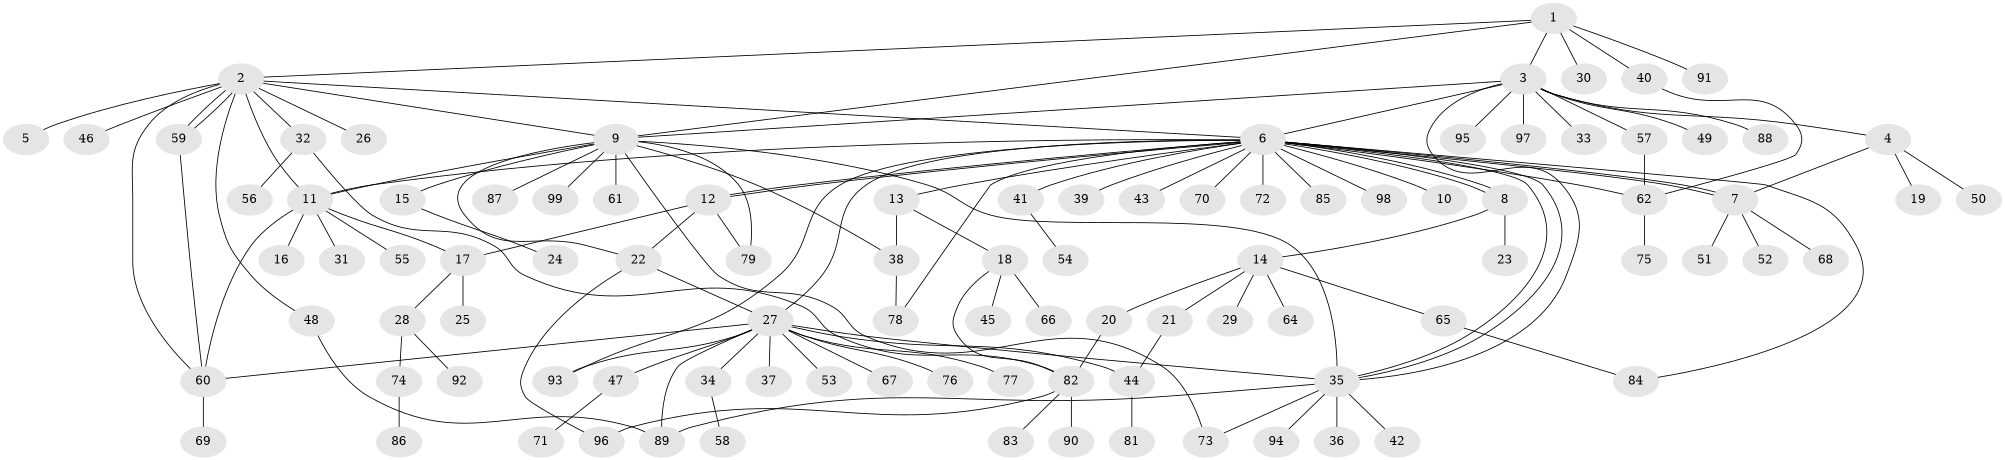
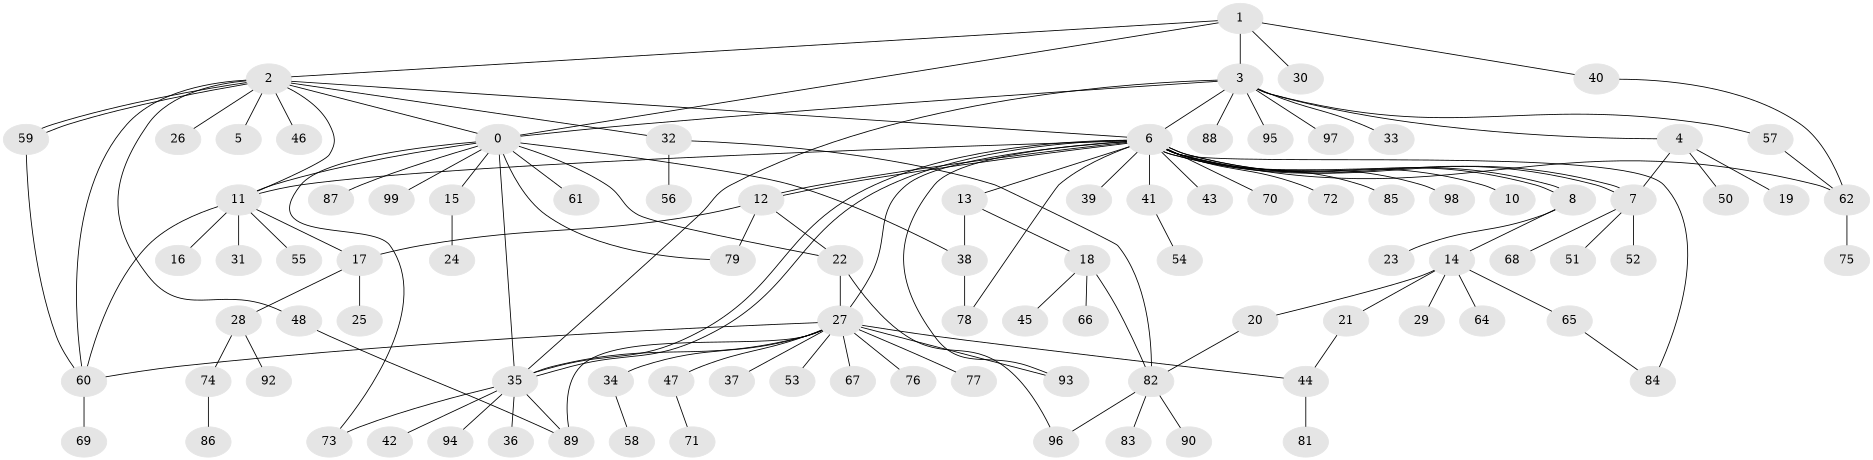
(1705, 79) -> none
(616, 139) -> (498, 139)
(1705, 139) -> none
